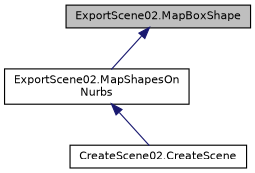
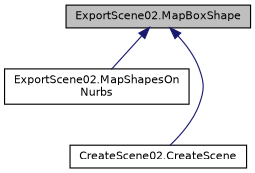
(134, 129) -> (203, 92)
